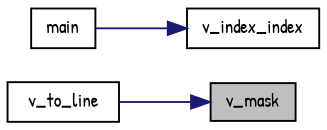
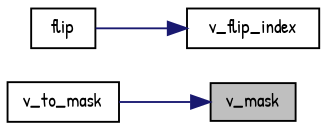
(63, 28) -> (63, 28)
(253, 28) -> (253, 28)
(63, 102) -> (63, 102)
